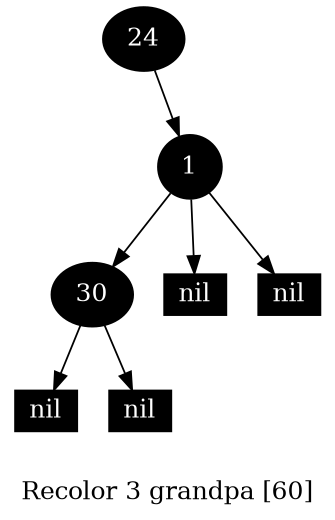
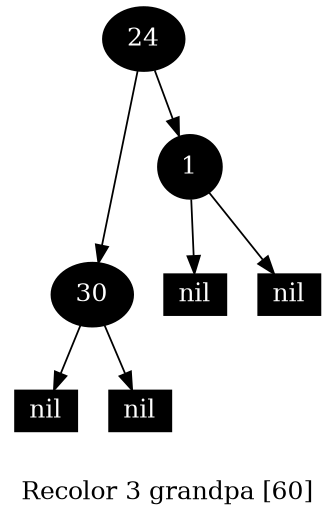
(147, 223) -> (120, 158)
